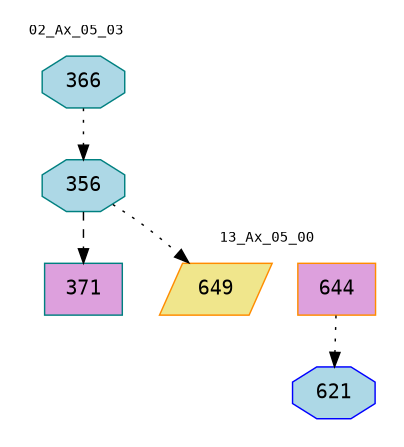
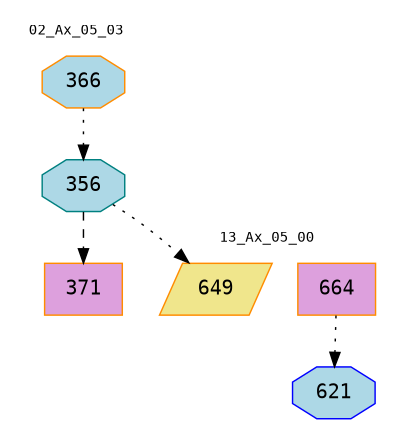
(83, 82) -> (83, 82)
(83, 289) -> (83, 289)
(337, 289) -> (337, 289)
